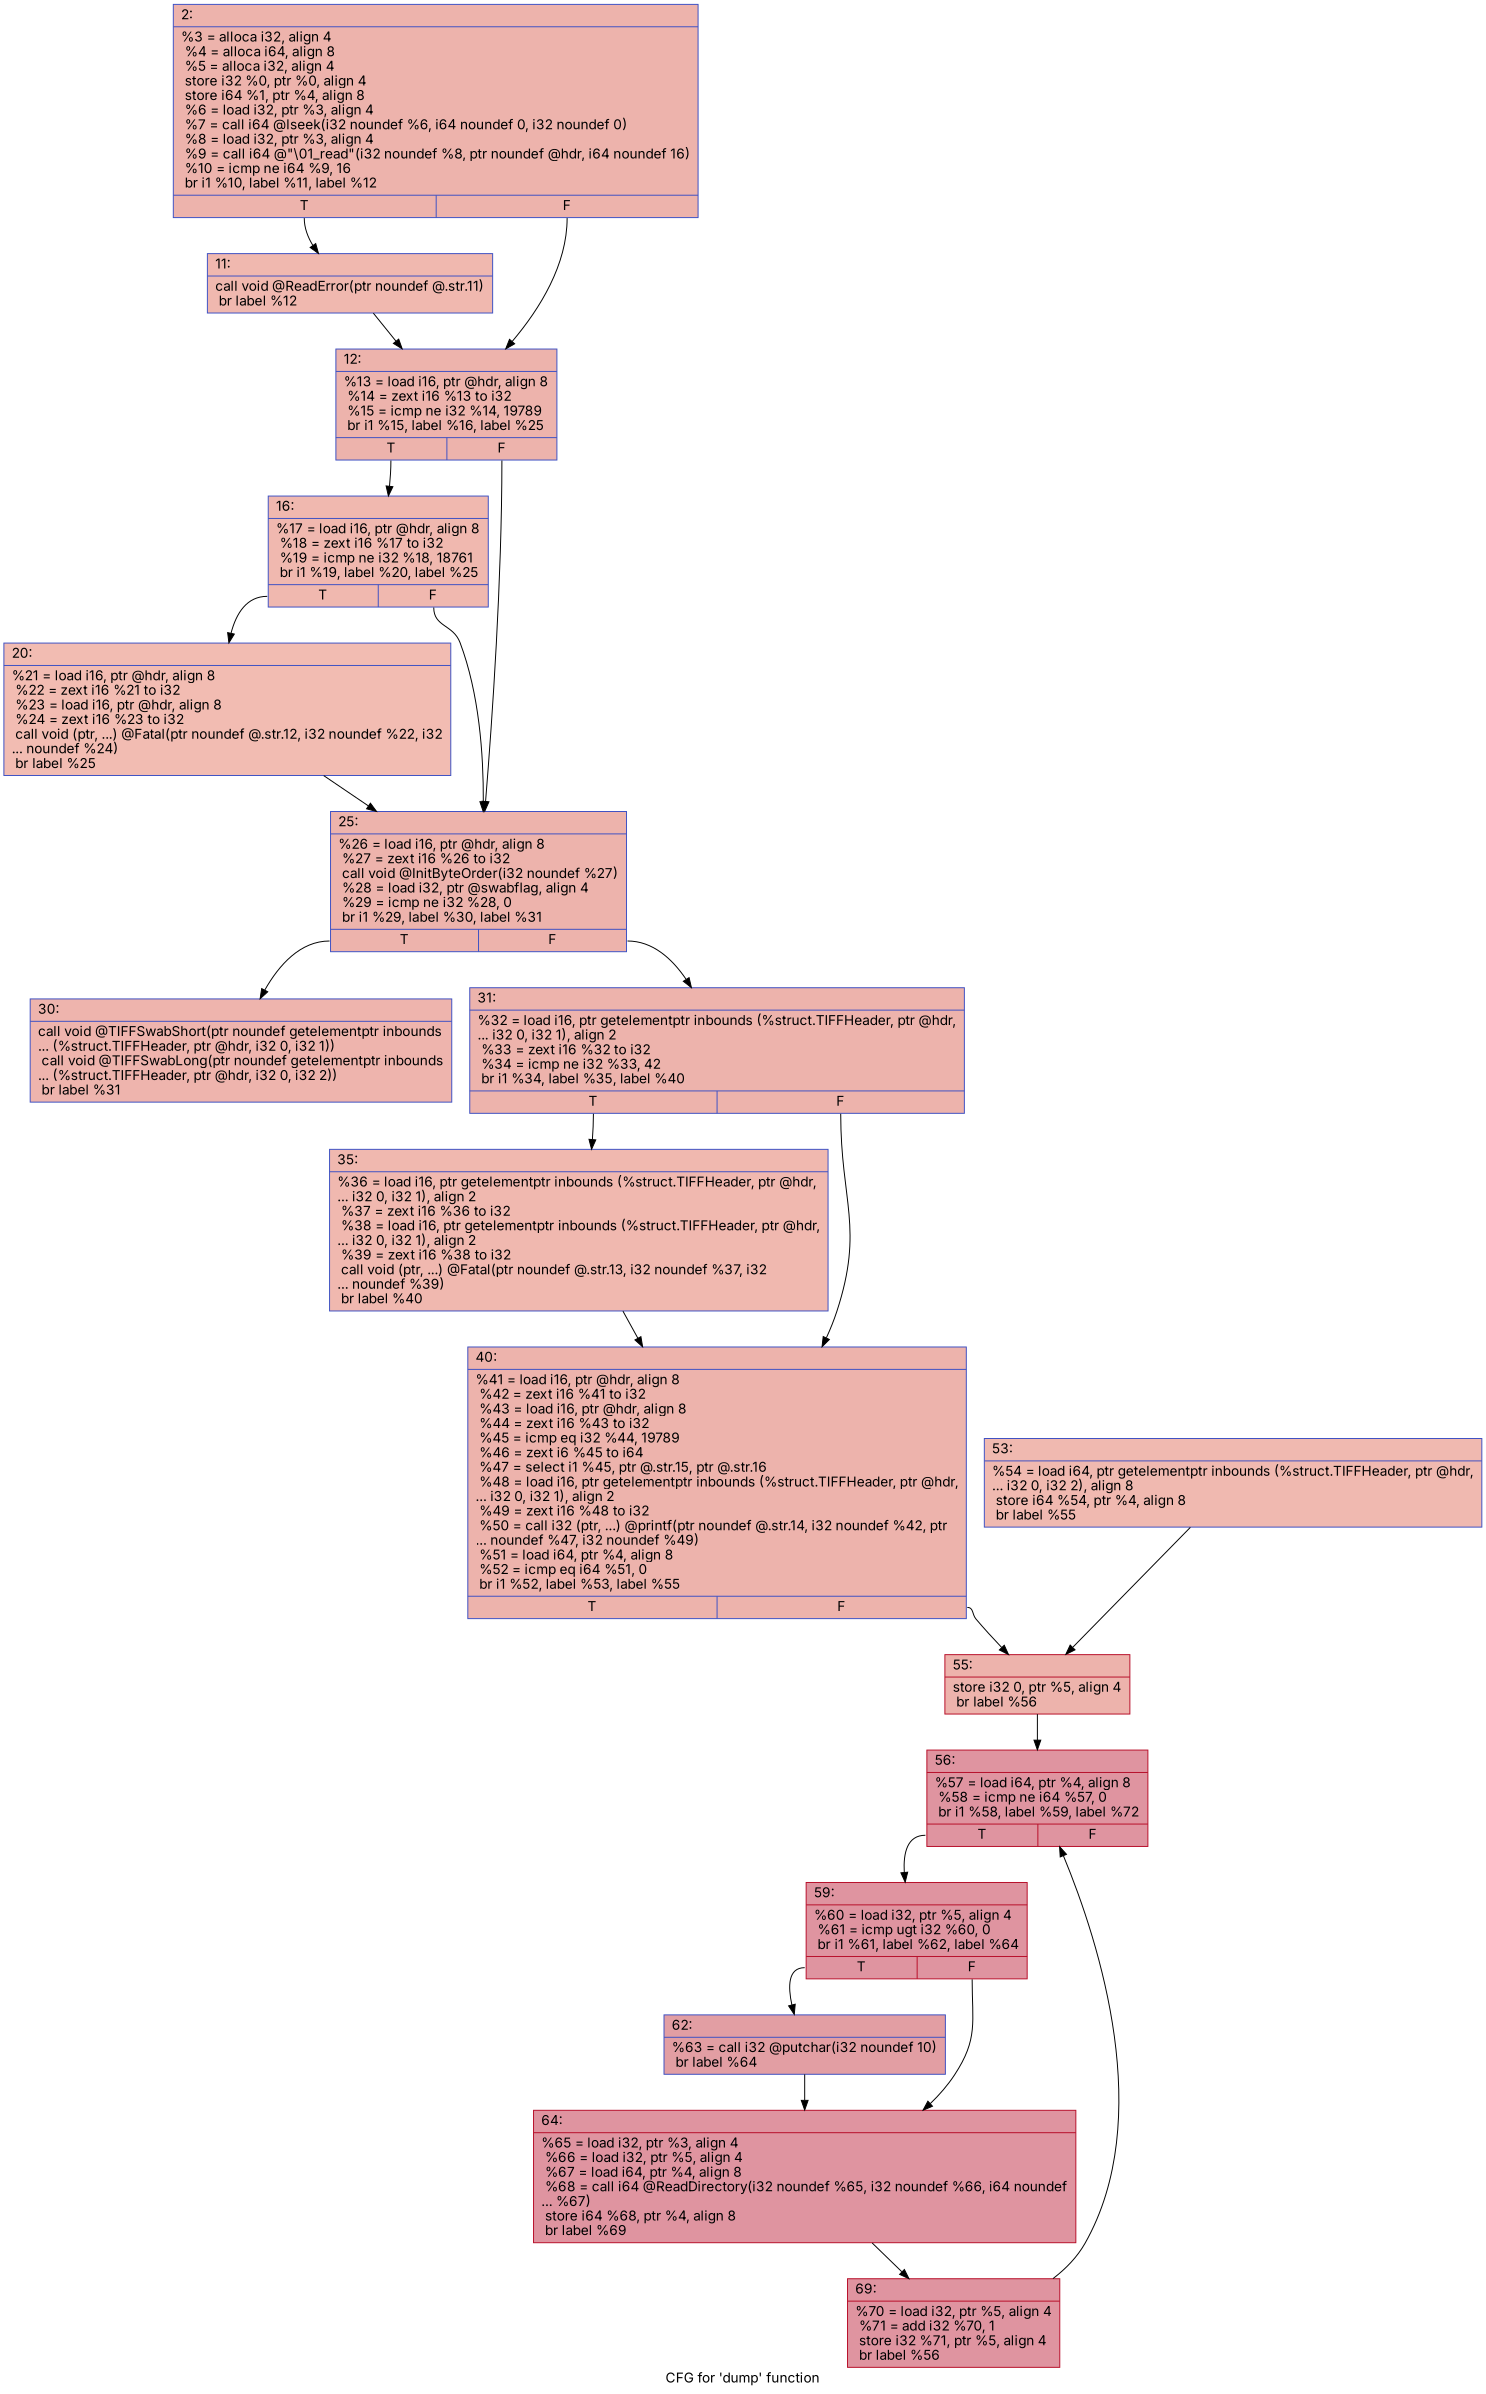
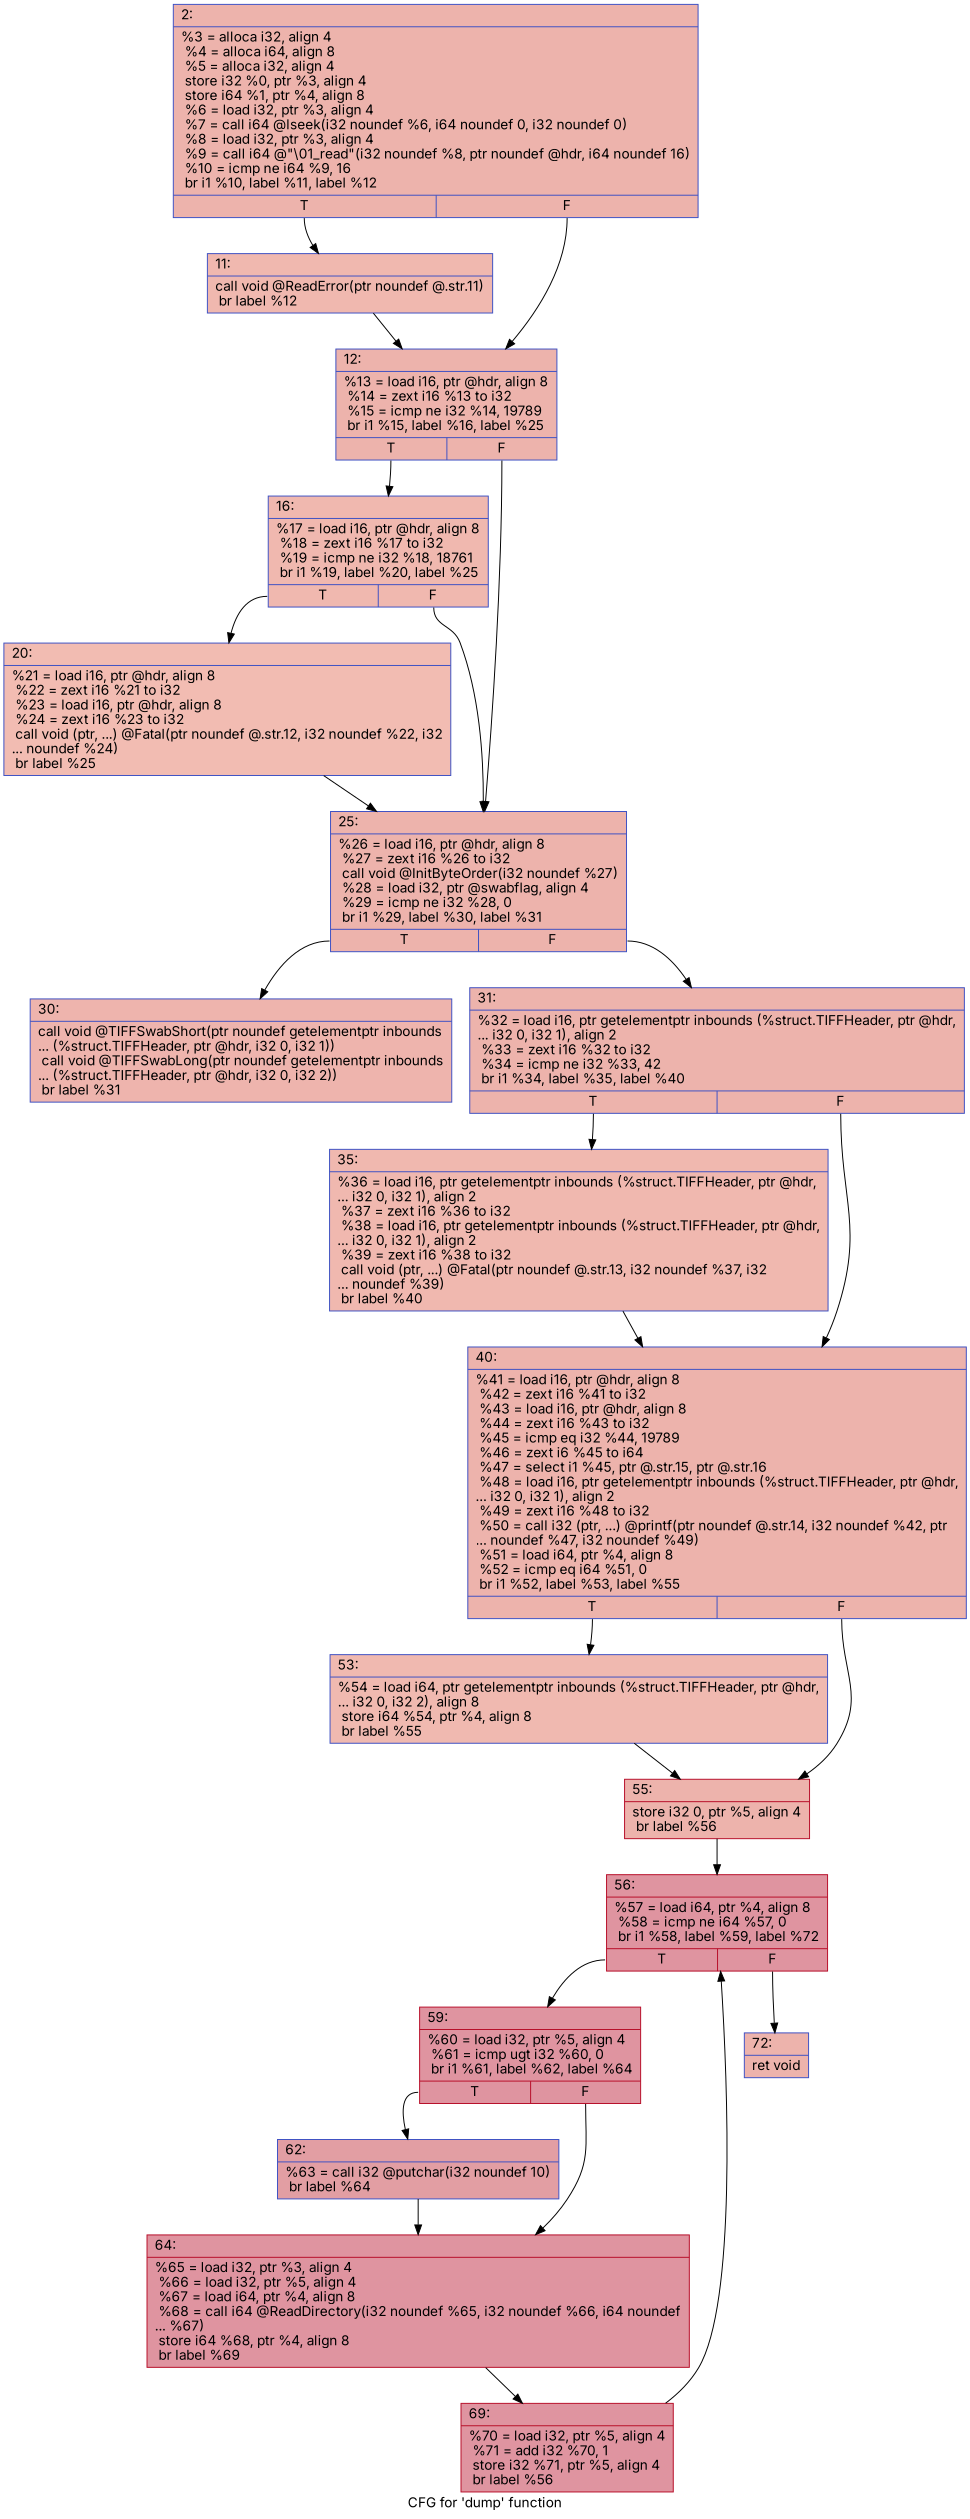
(274, 81) -> (274, 81)
none -> (592, 1632)
none -> (776, 2055)
